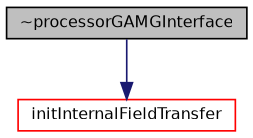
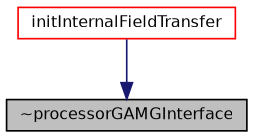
(127, 61) -> (127, 61)
